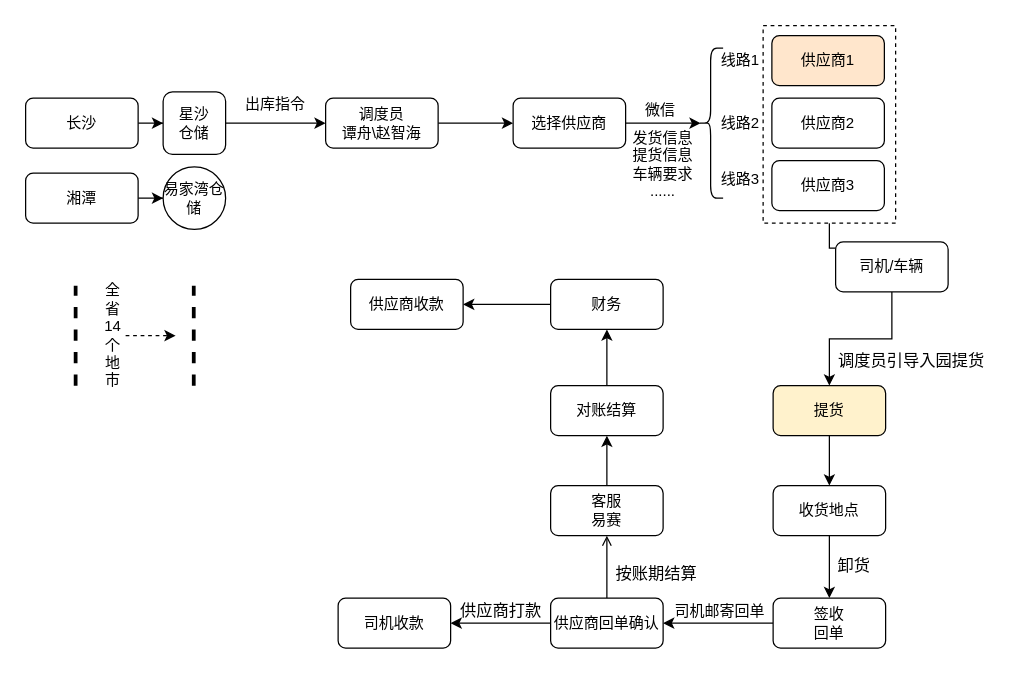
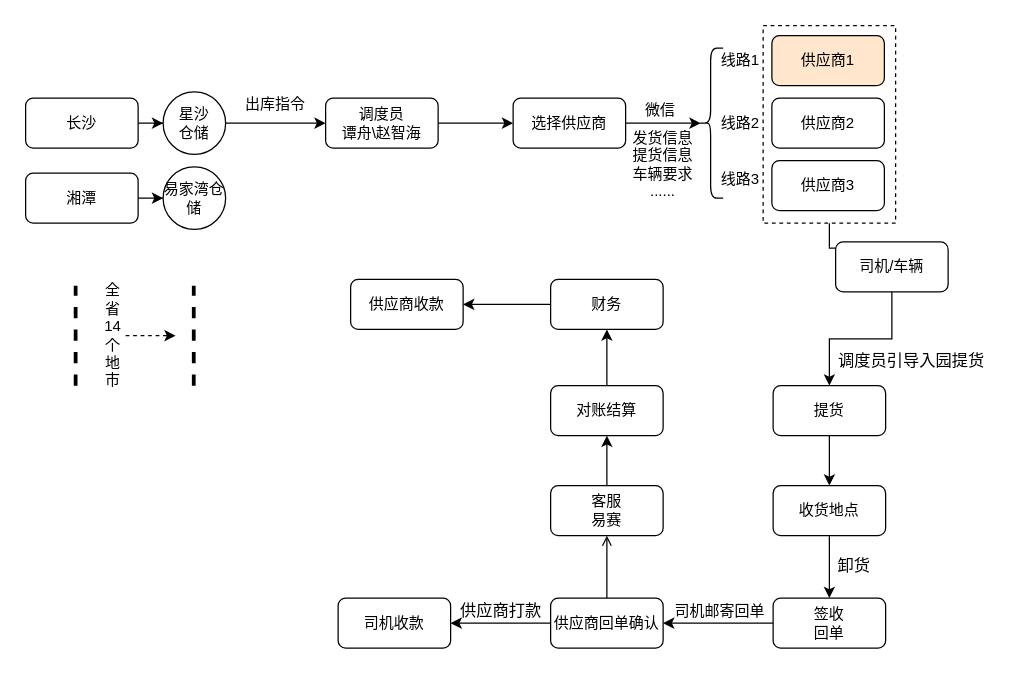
(194, 123) -> (194, 123)
(829, 411) -> (829, 411)
(657, 573) -> none
